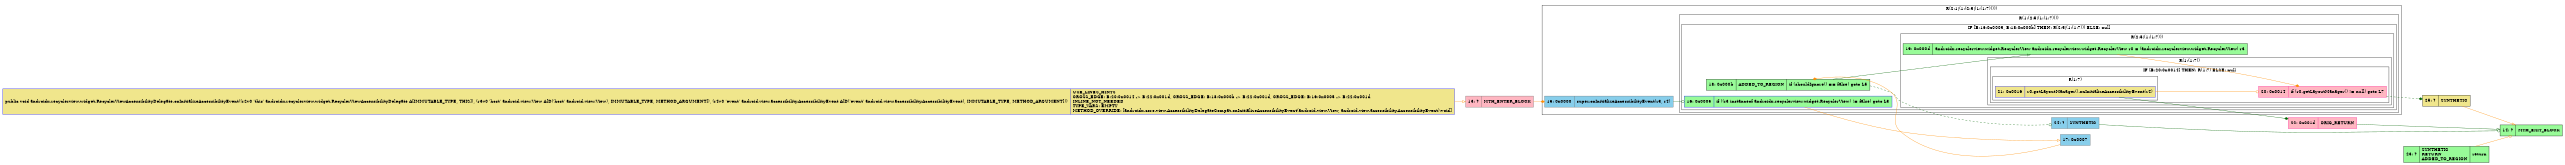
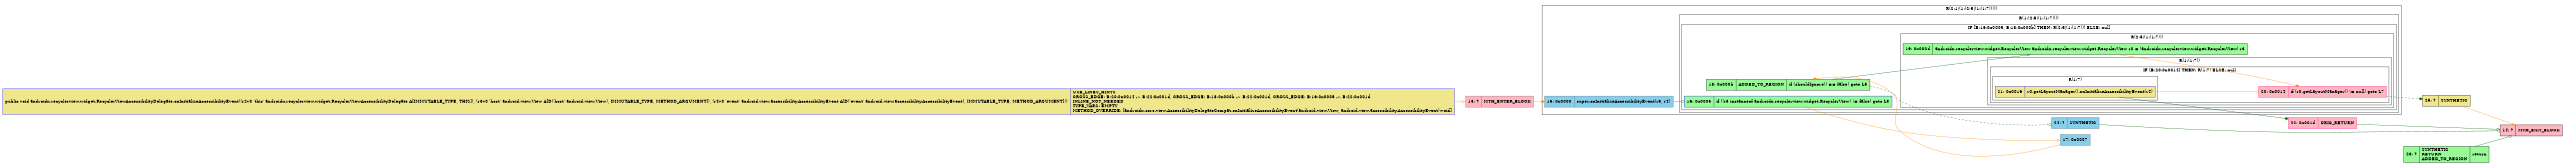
(2531, 130) -> (2531, 130)
(2492, 141) -> (2492, 141)
